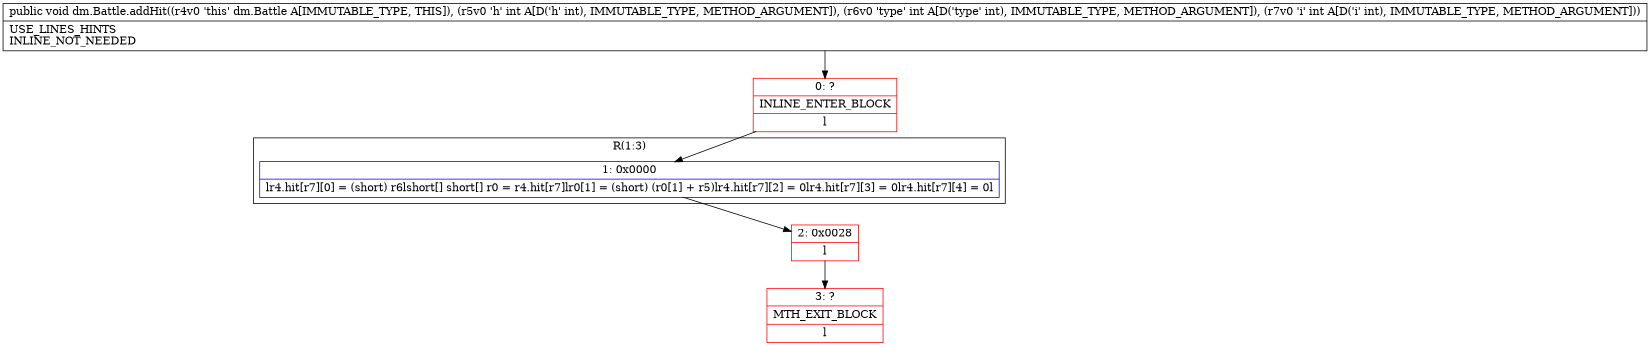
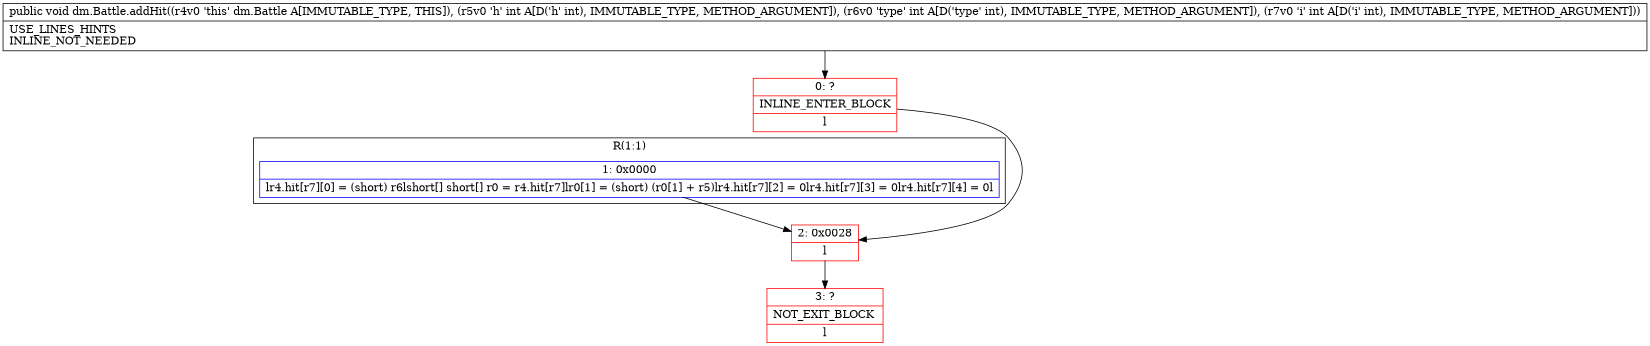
(719, 145) -> (1019, 186)
(629, 147) -> (629, 147)
(825, 315) -> (824, 315)
